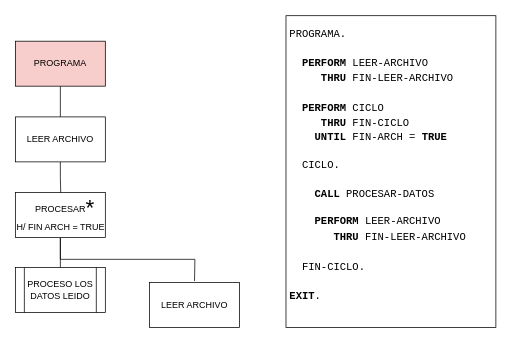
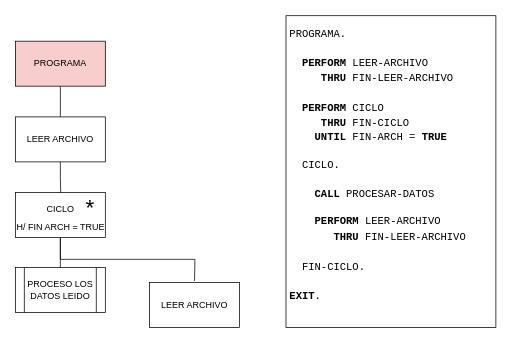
(61, 207) -> (61, 207)
